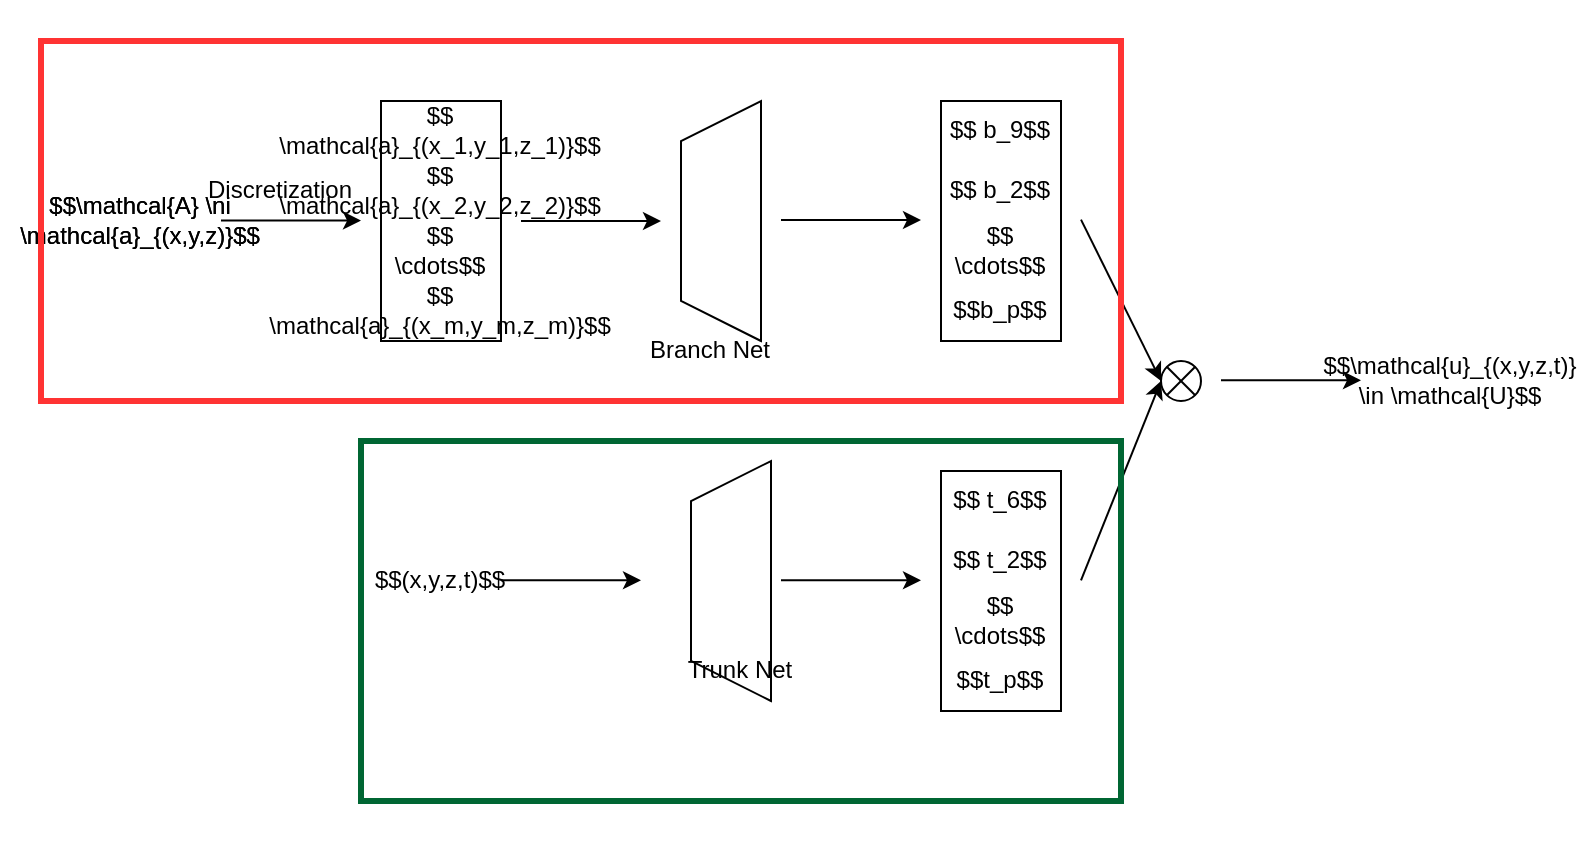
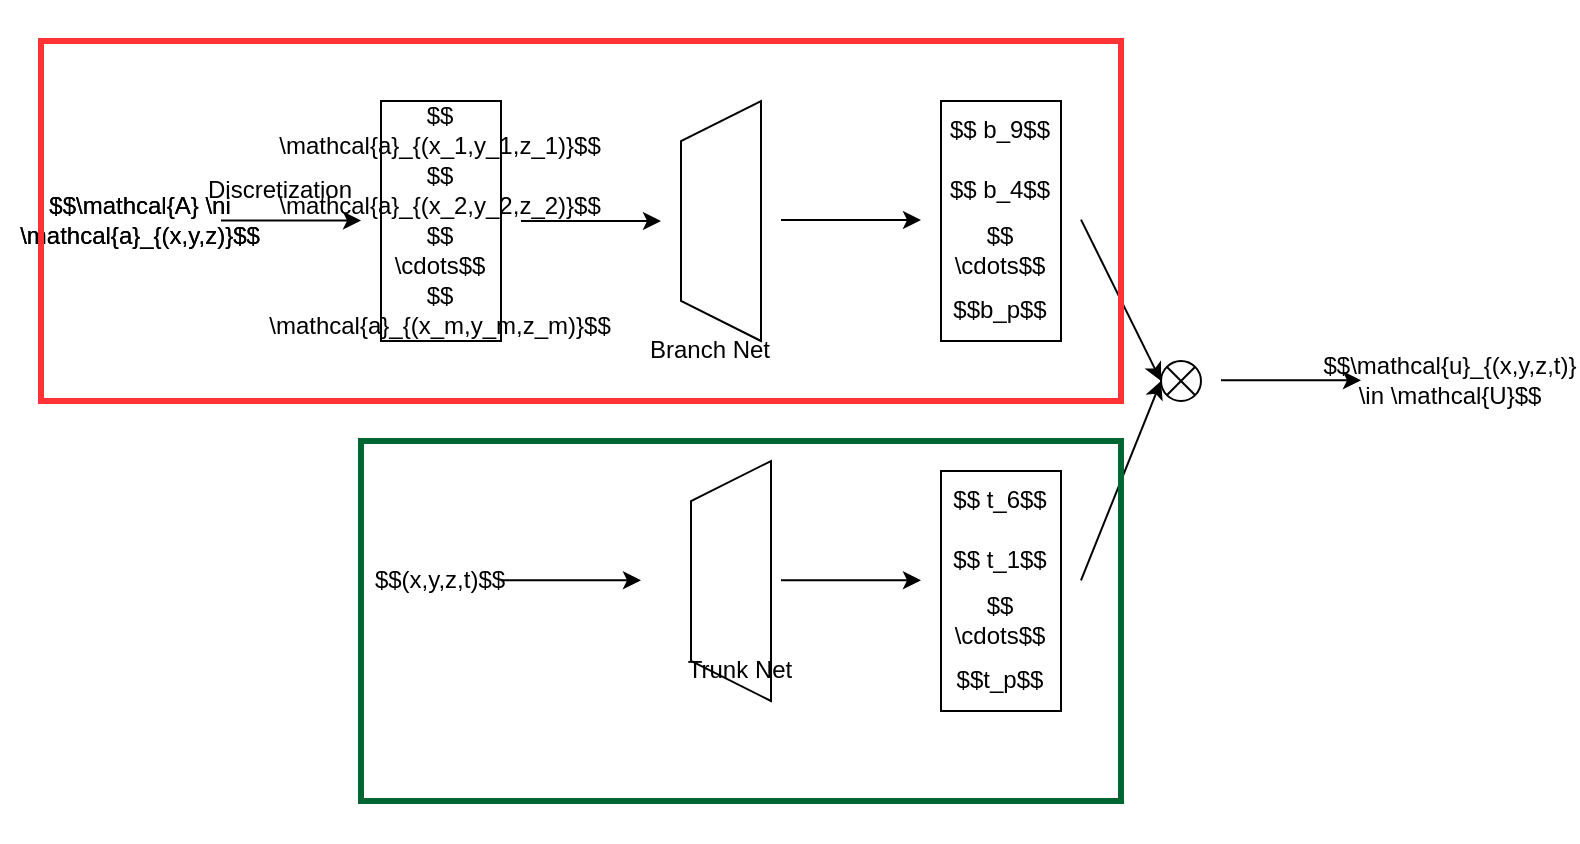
(1001, 191) -> (1001, 191)
(1001, 561) -> (1001, 561)
